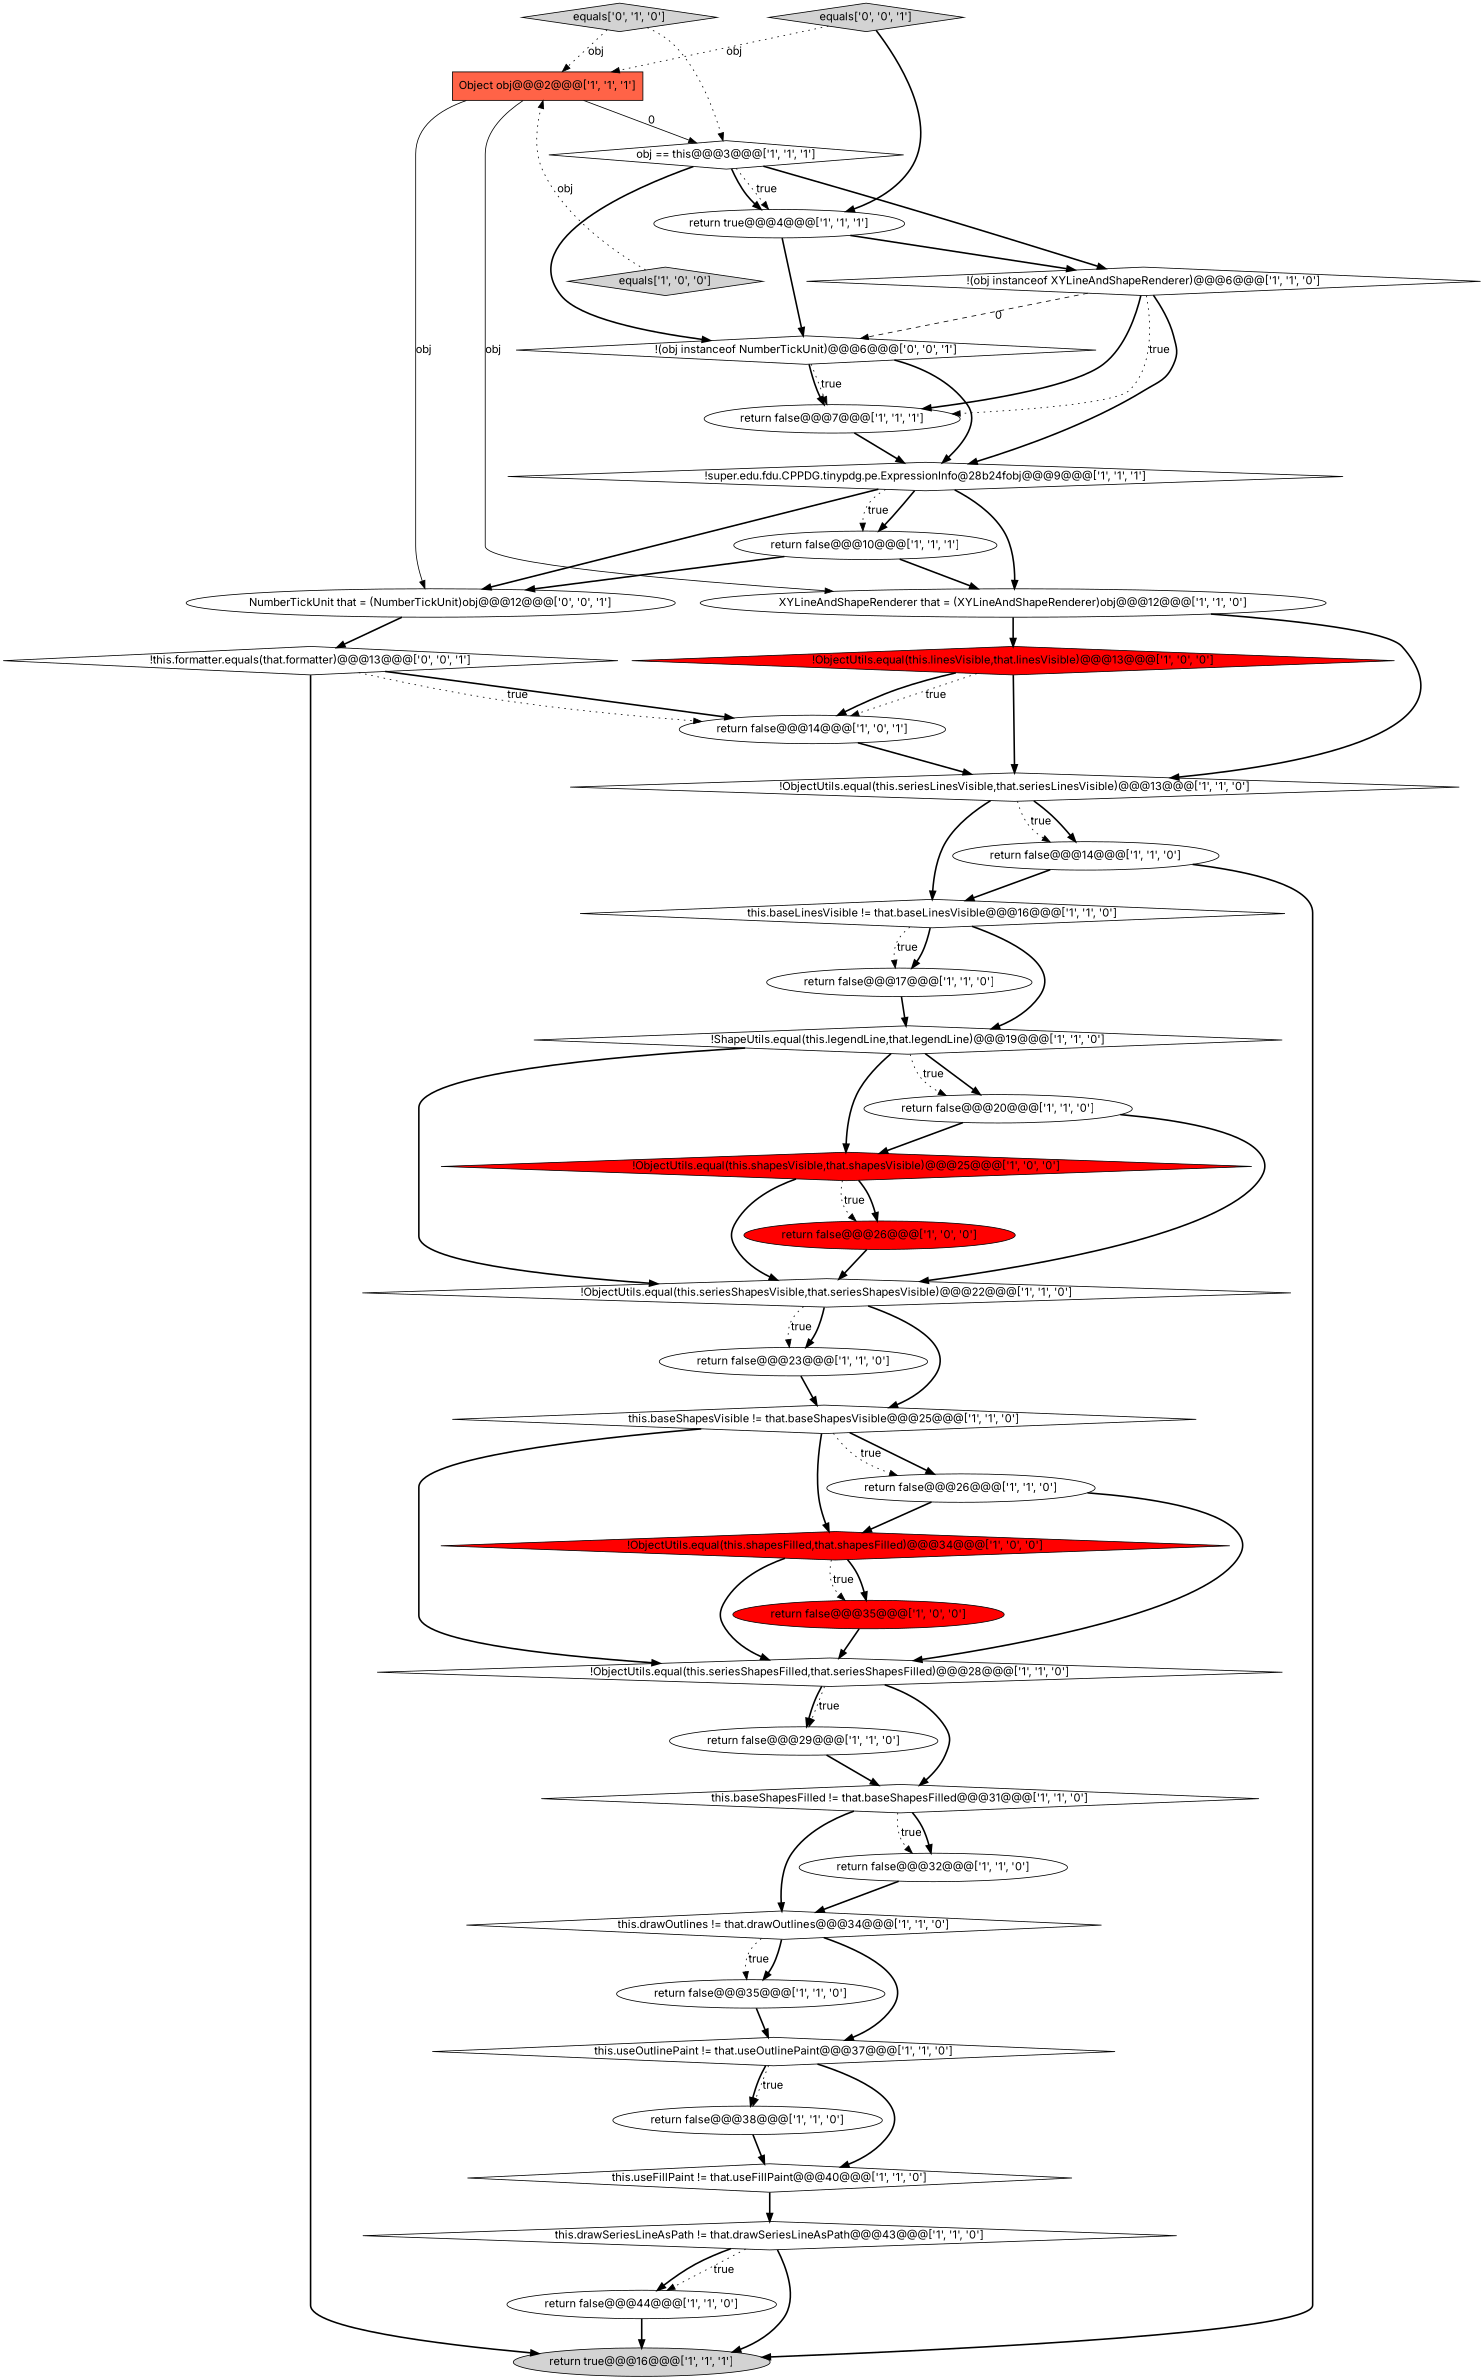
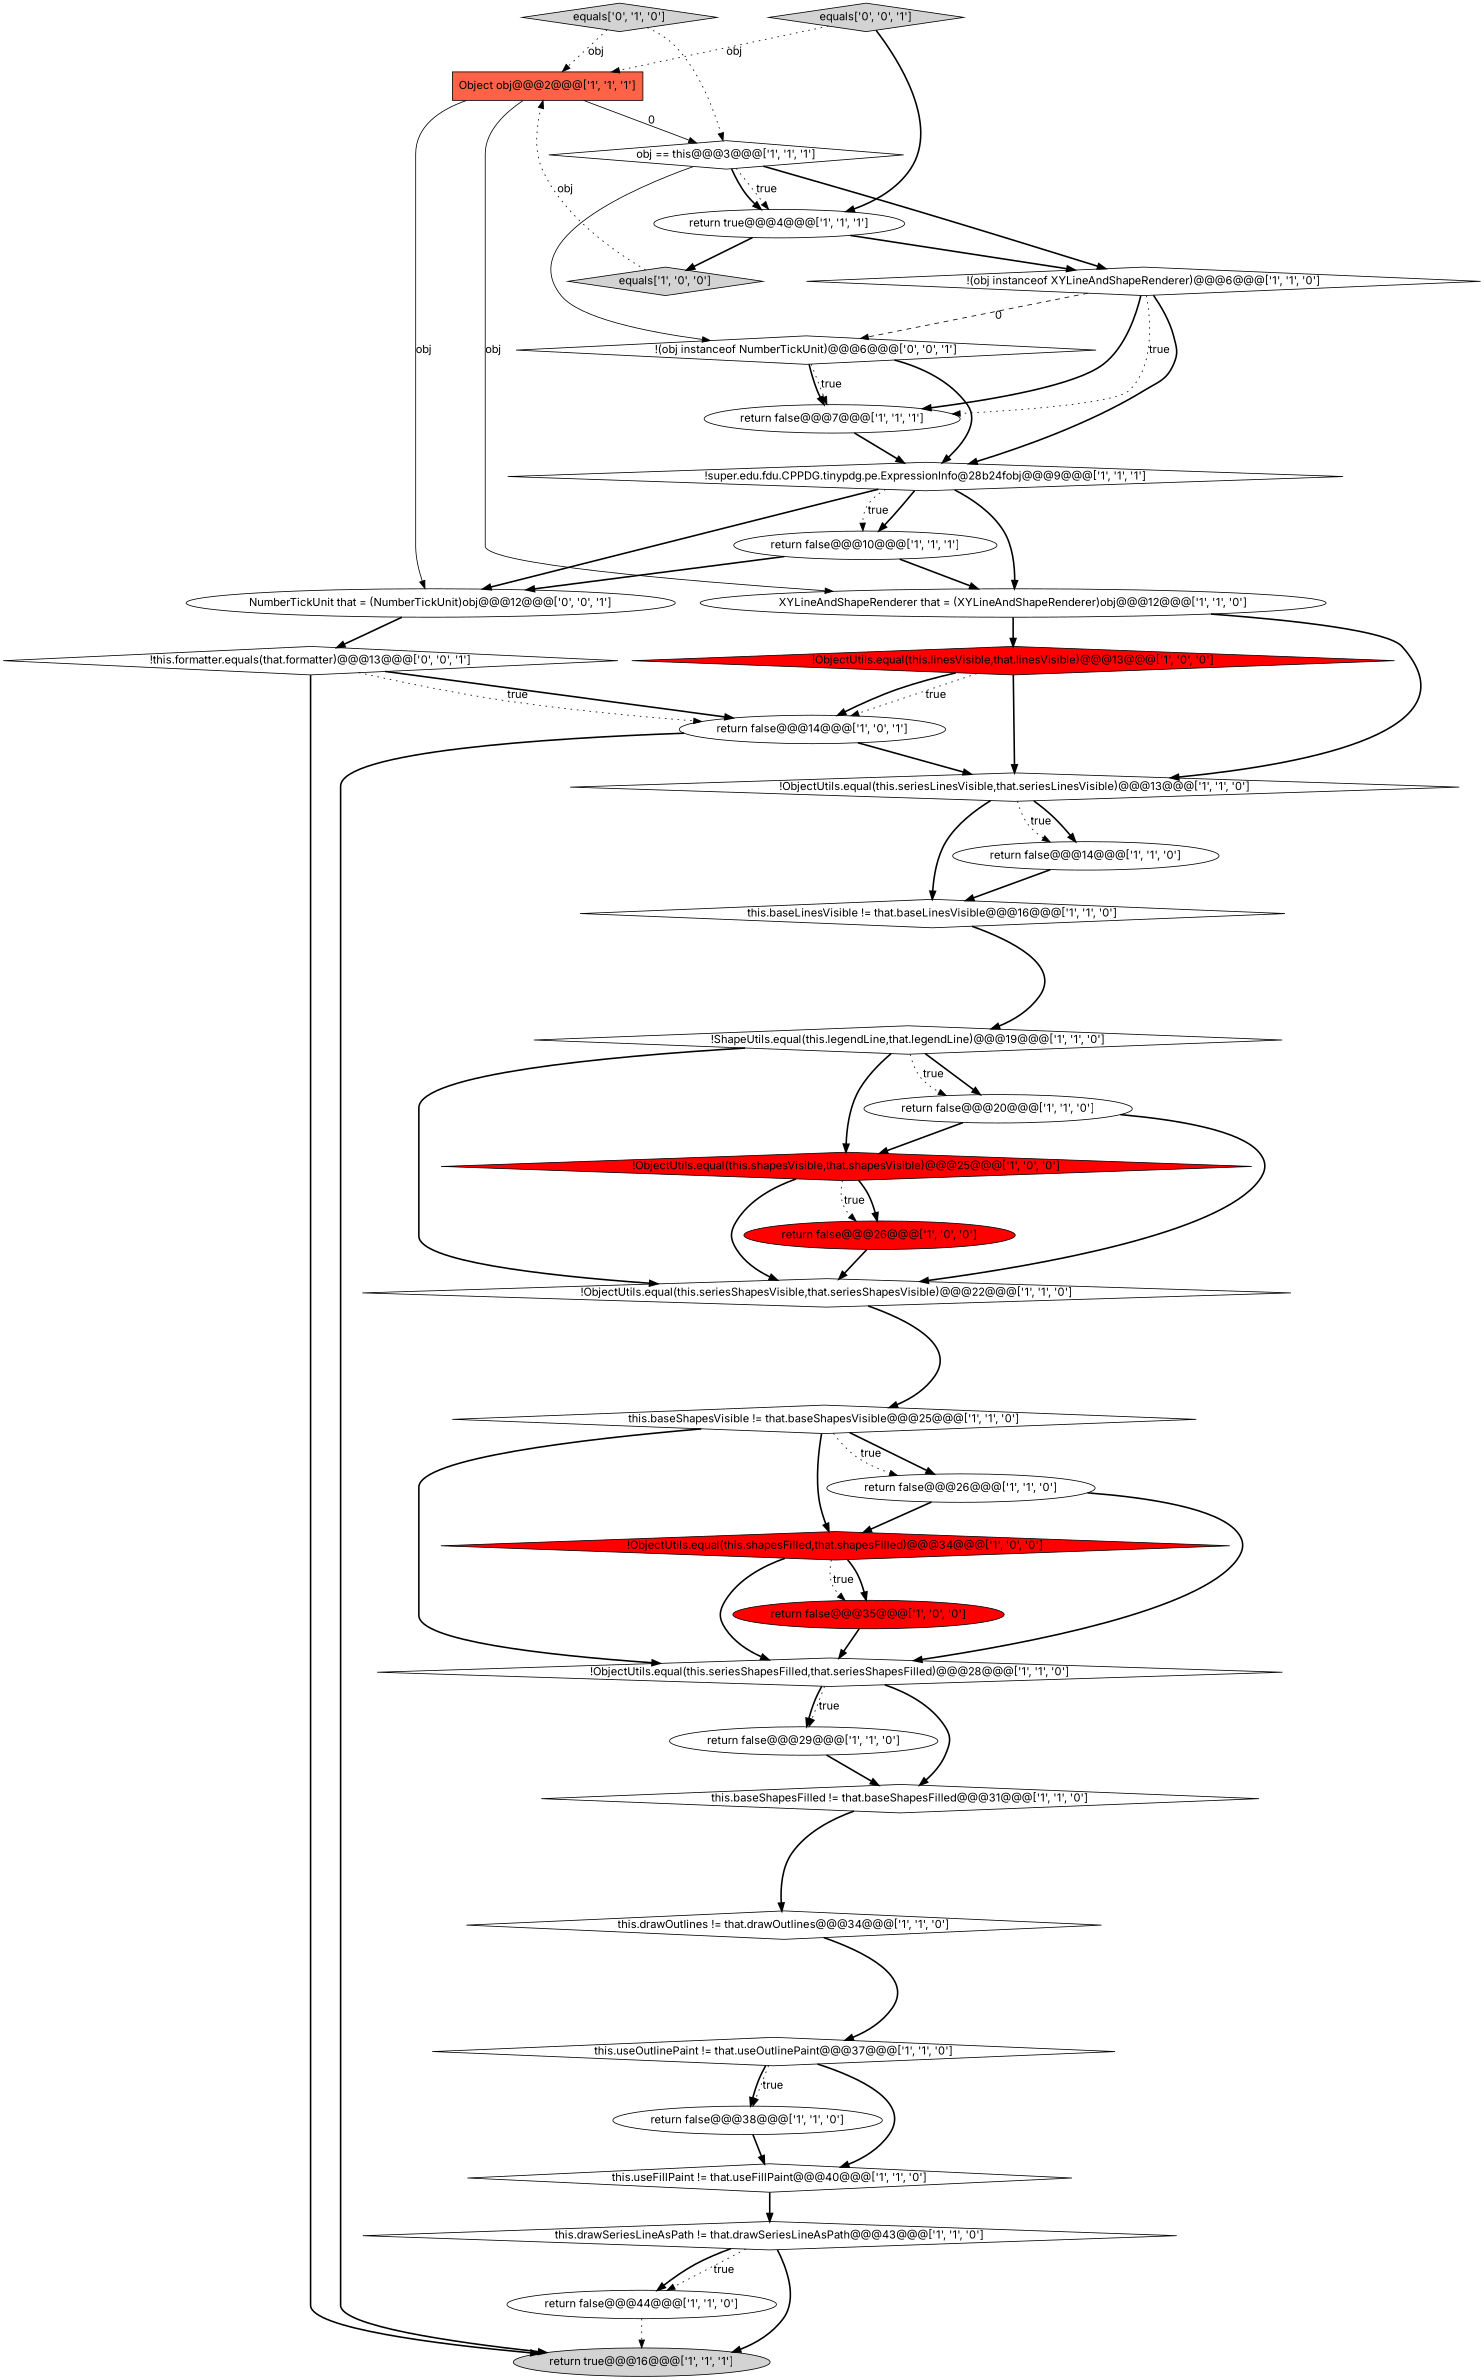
(552, 267) -> (552, 267)
(792, 283) -> (723, 252)
(899, 982) -> none
(793, 1362) -> none
(1313, 1815) -> (341, 1472)
(933, 1867) -> none
(751, 1994) -> none
(642, 2329) -> (642, 2329)
